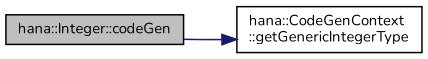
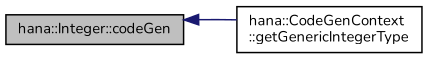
(203, 40) -> (218, 20)
